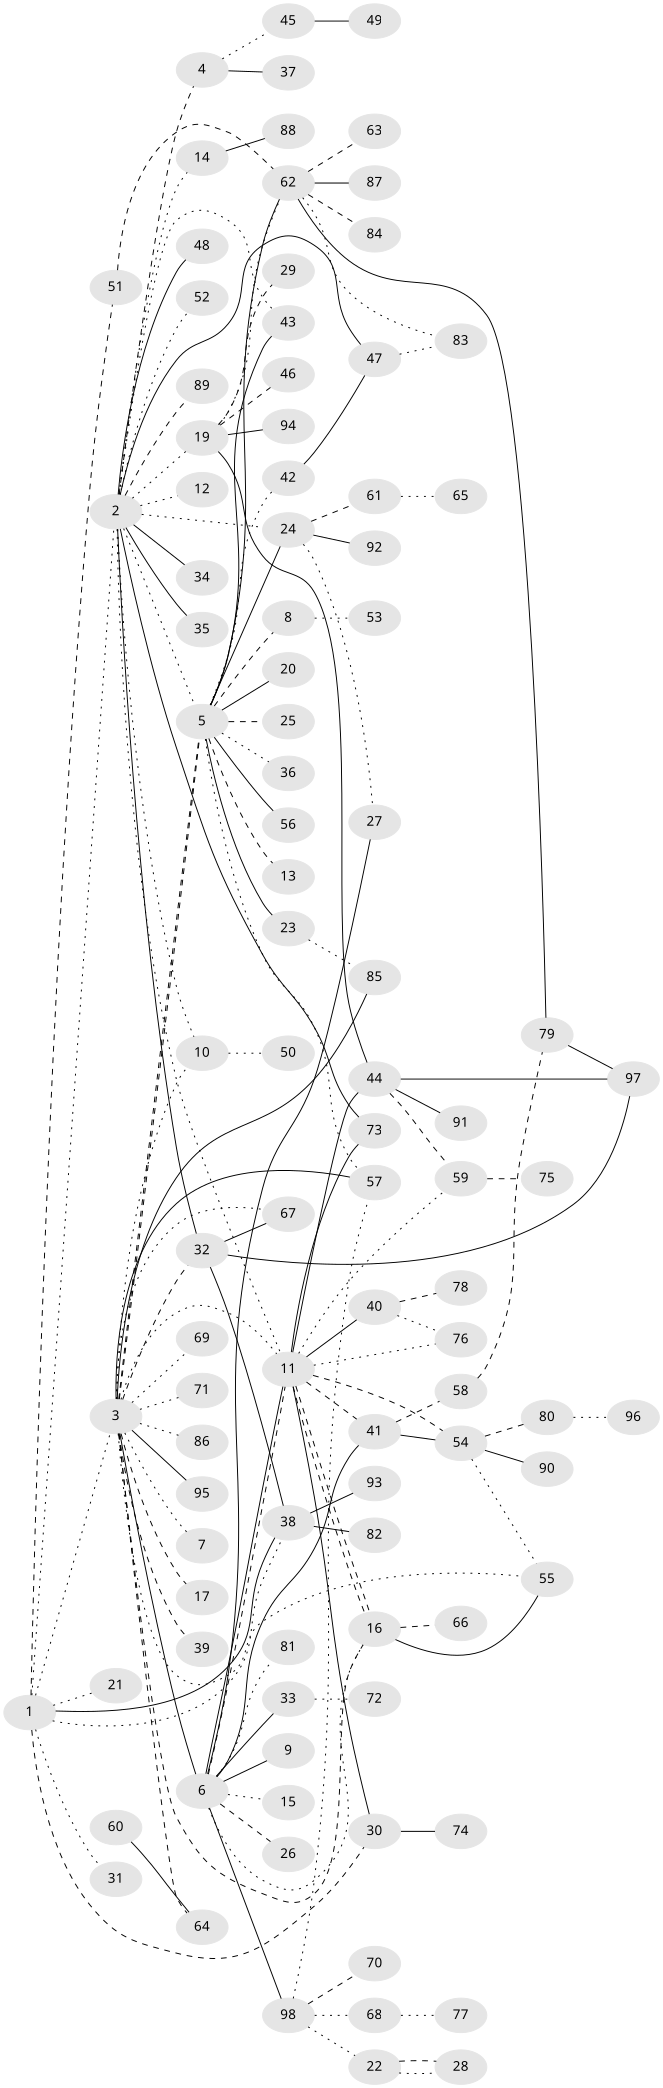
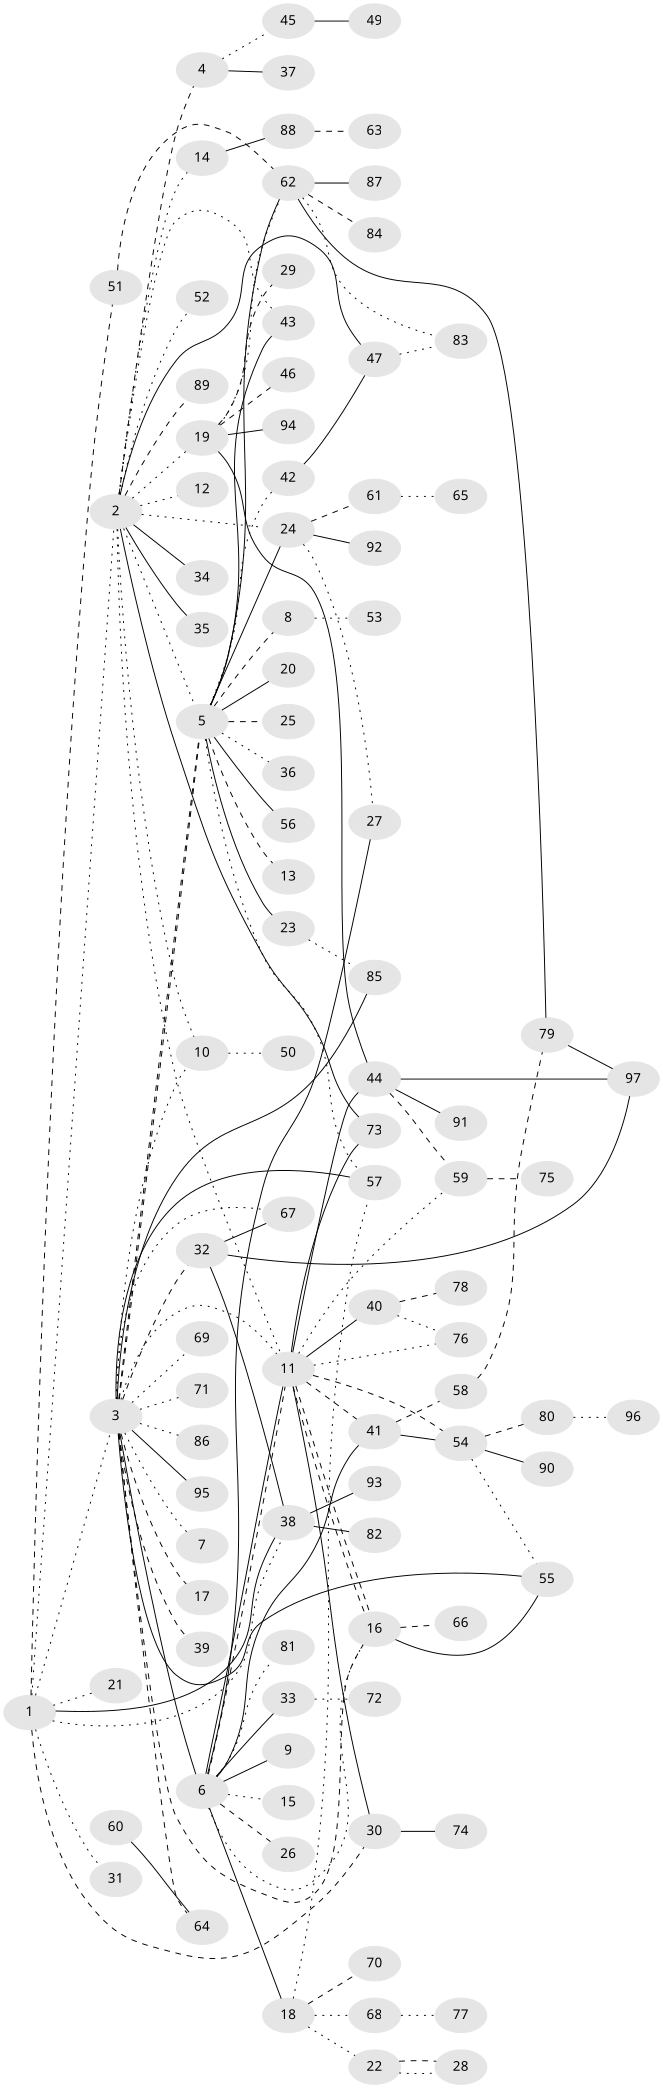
(332, 157) -> (332, 131)
(202, 246) -> none
(143, 883) -> none
(180, 1678) -> (180, 1678)
(288, 2015) -> (288, 2015)
